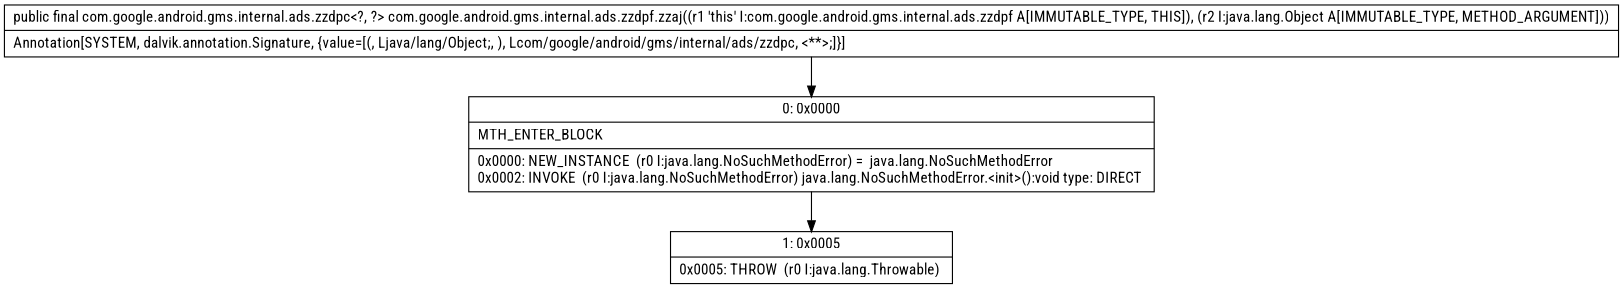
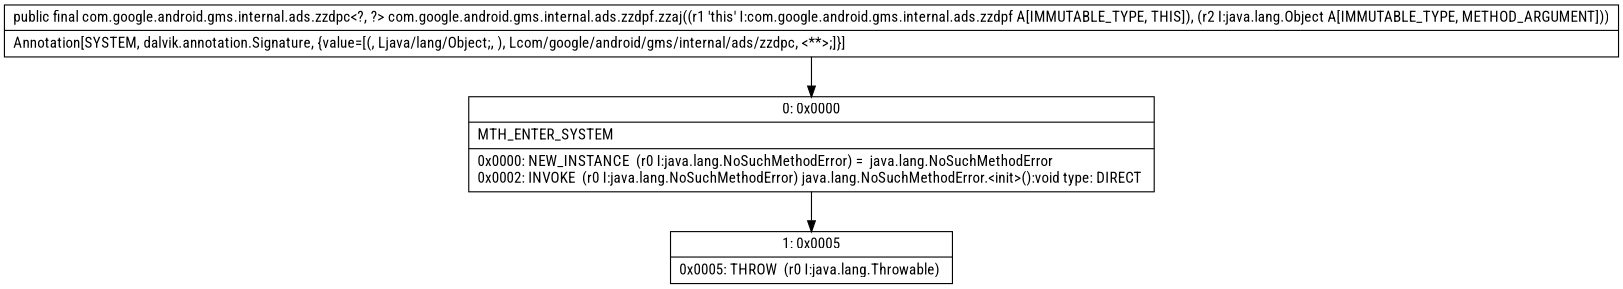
(541, 135) -> (546, 135)
